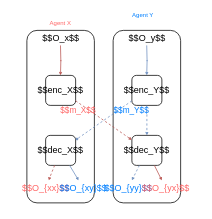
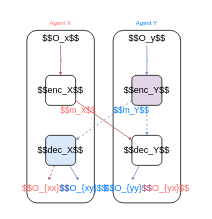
(143, 15) -> (147, 23)
(147, 90) -> (147, 90)
(110, 125) -> (110, 125)
(79, 137) -> (79, 137)
(60, 150) -> (60, 150)
(136, 172) -> (136, 172)
(157, 172) -> none
